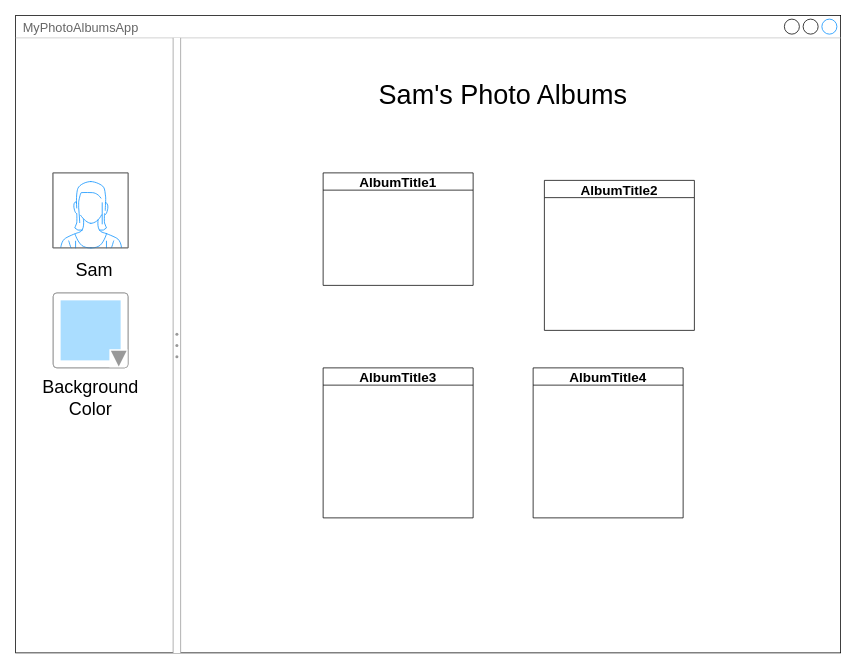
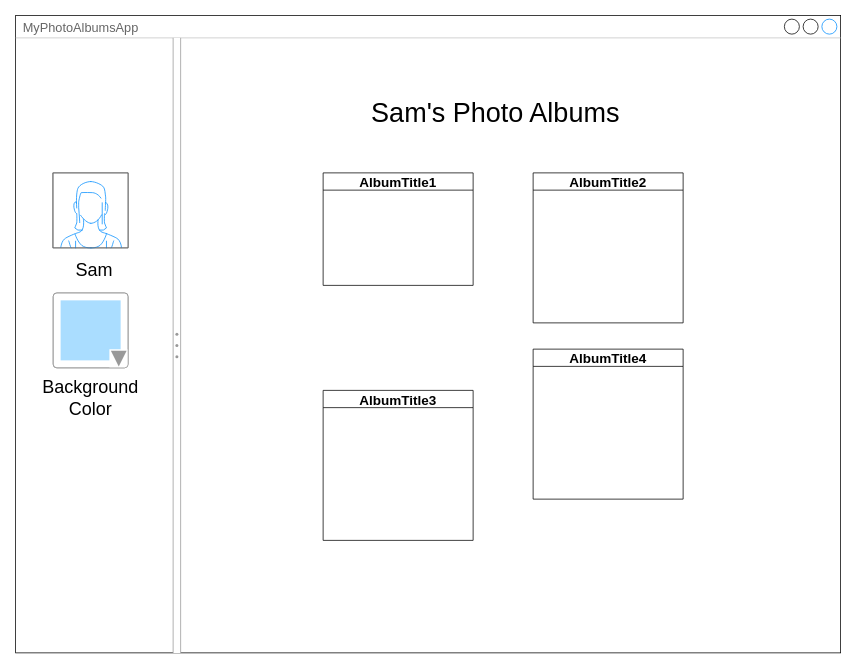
(503, 94) -> (495, 113)
(619, 255) -> (608, 248)
(398, 443) -> (398, 465)
(608, 443) -> (608, 424)
